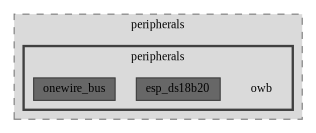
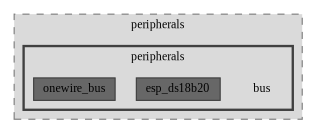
(262, 89) -> (262, 89)
